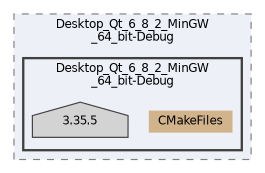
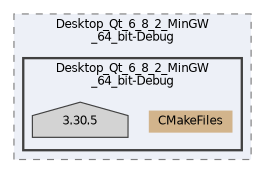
(80, 122) -> (80, 122)
